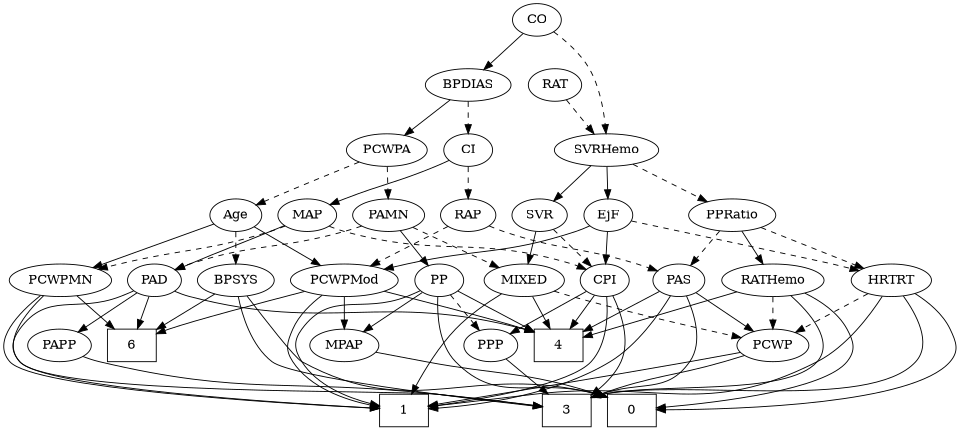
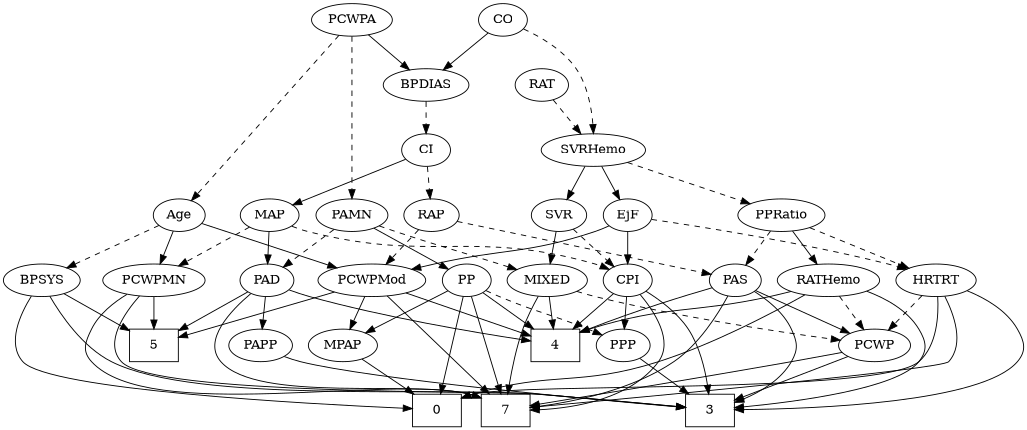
(431, 115) -> (385, 49)
(132, 345) -> (154, 345)
(404, 410) -> (506, 410)
